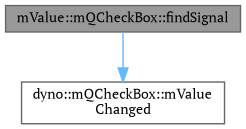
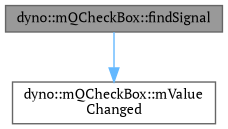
(123, 19) -> (114, 19)
